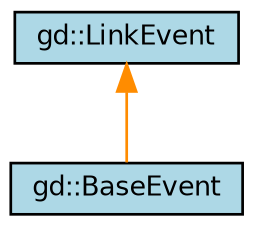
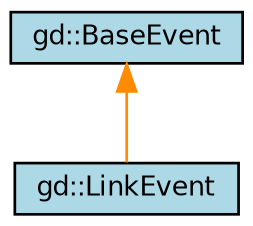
(127, 127) -> (127, 127)
